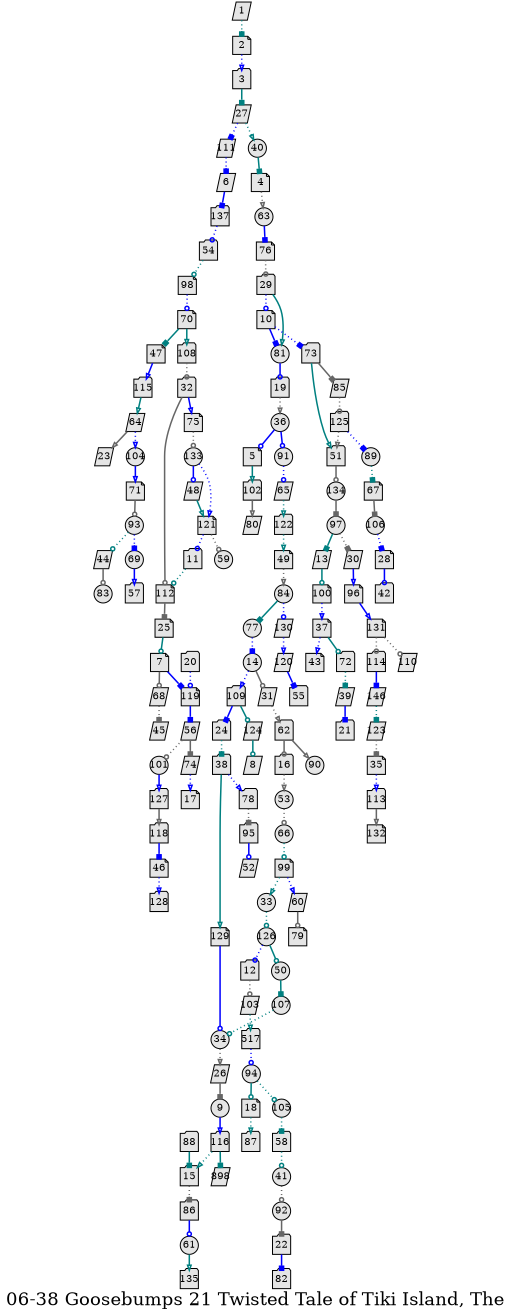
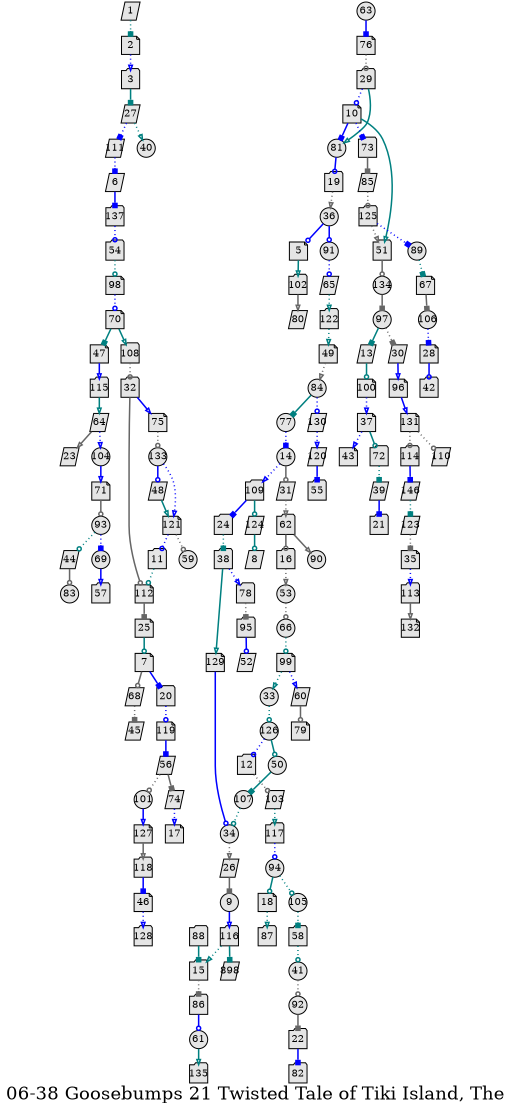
(260, 183) -> none
(317, 404) -> (391, 173)
(173, 678) -> (154, 677)
(159, 800) -> (143, 834)
(251, 1040) -> (275, 834)
